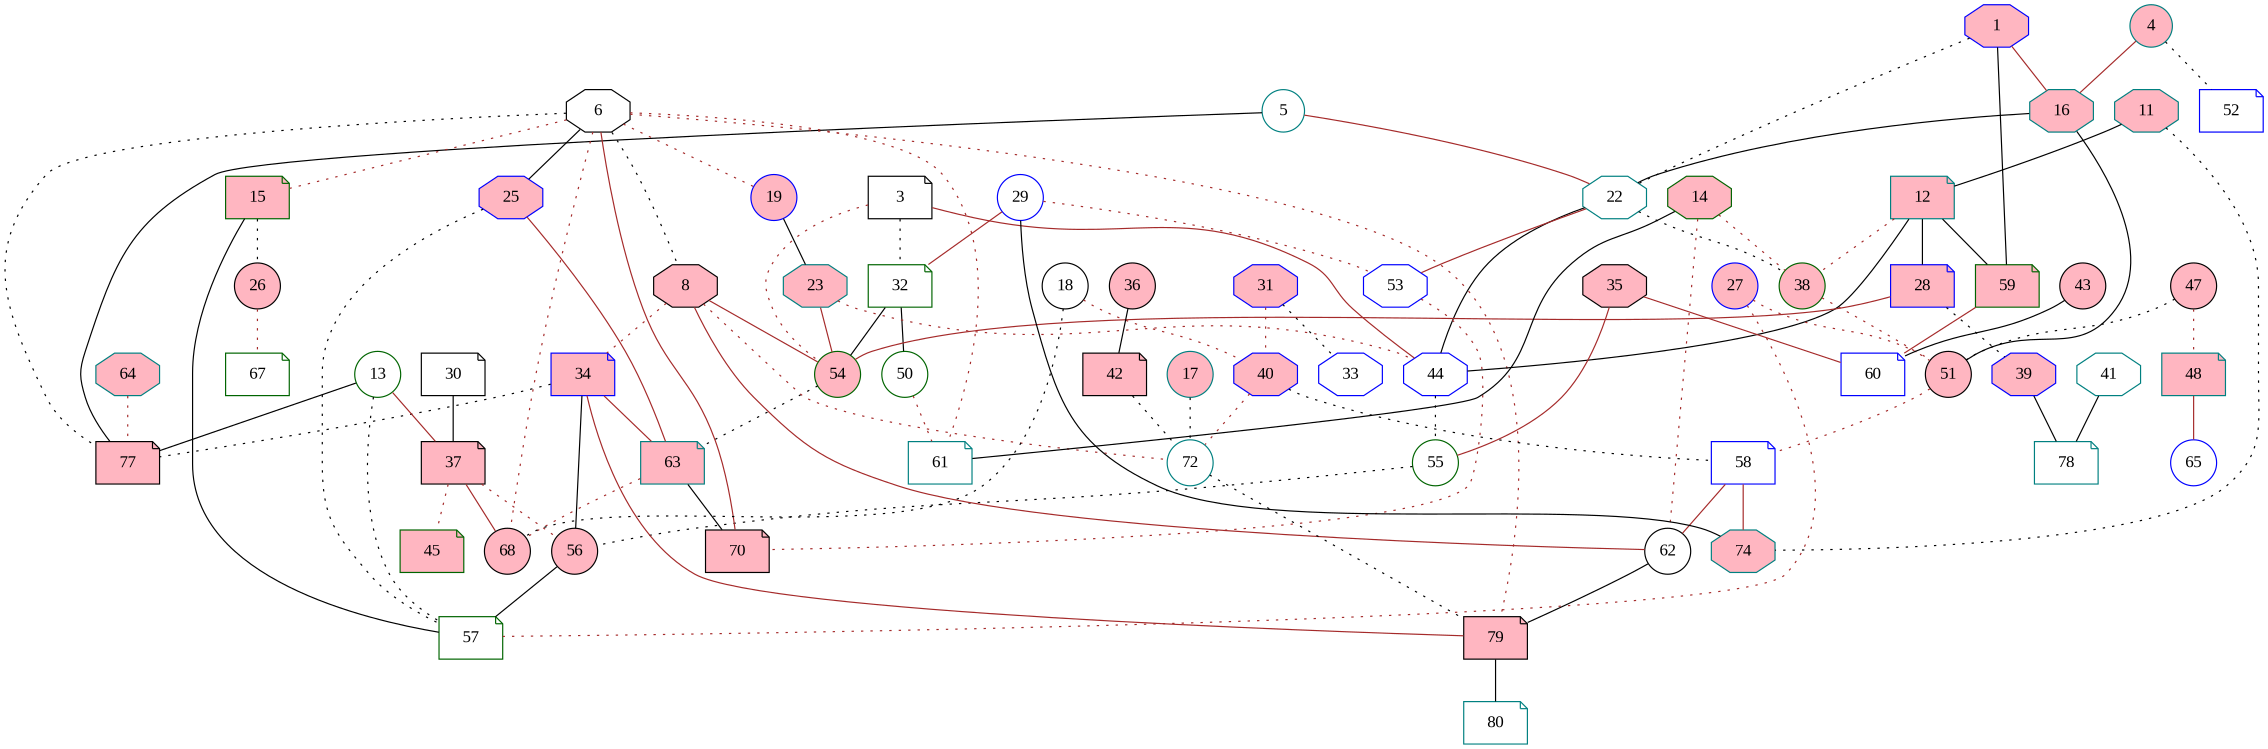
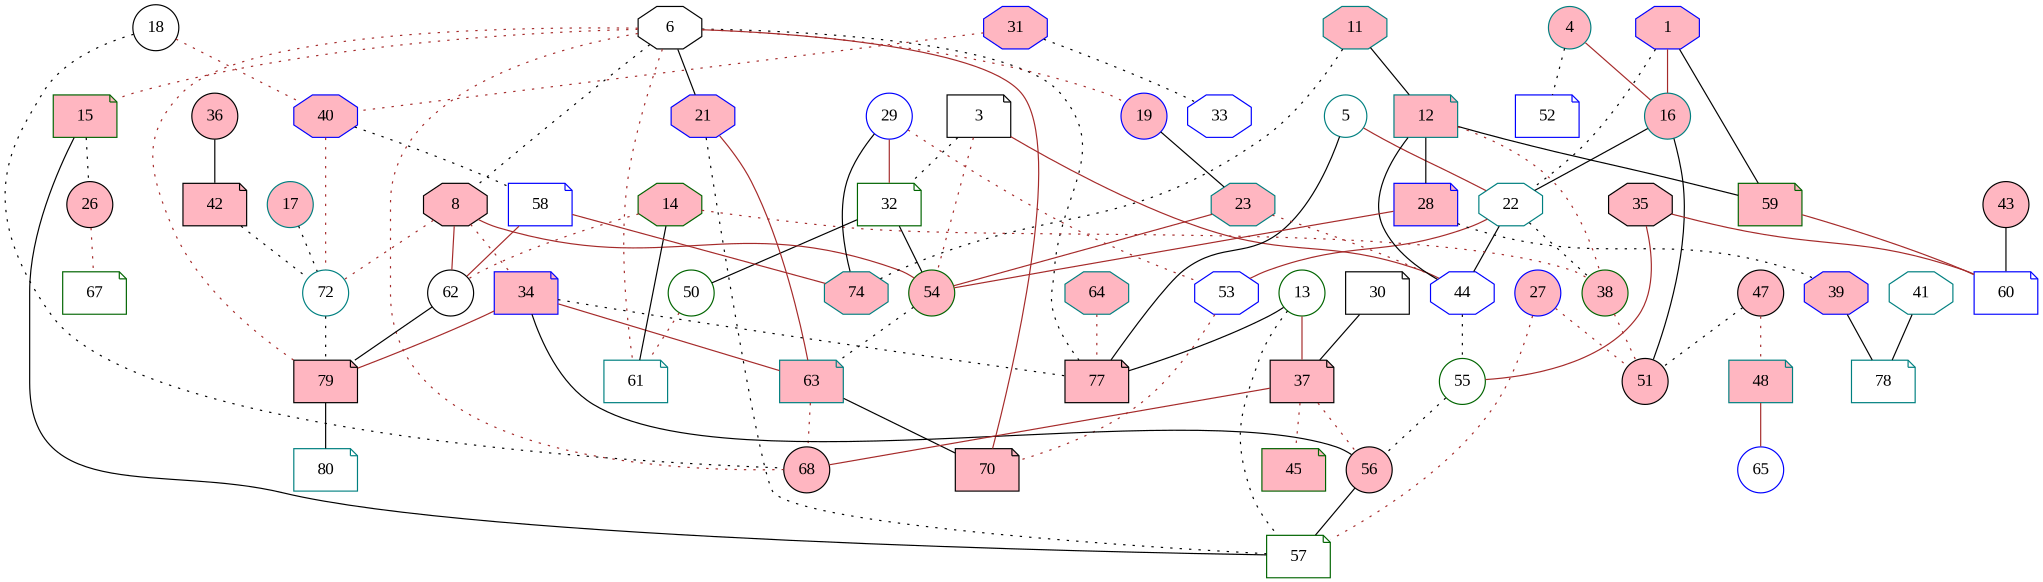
(2062, 111) -> (1668, 116)
(511, 198) -> (703, 116)
(1854, 424) -> none
